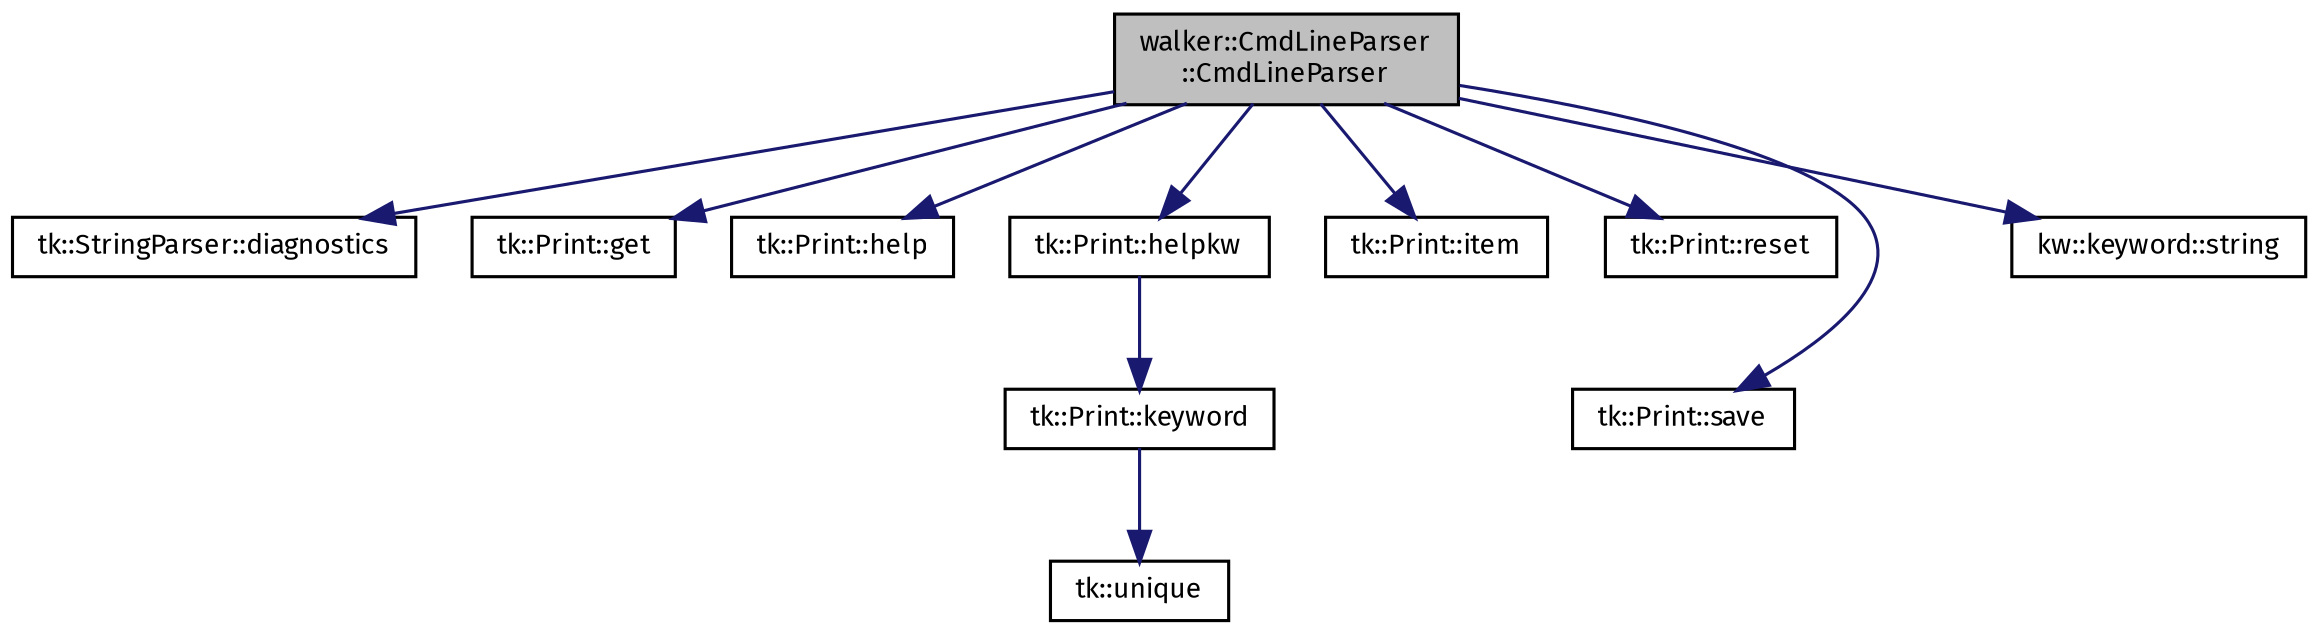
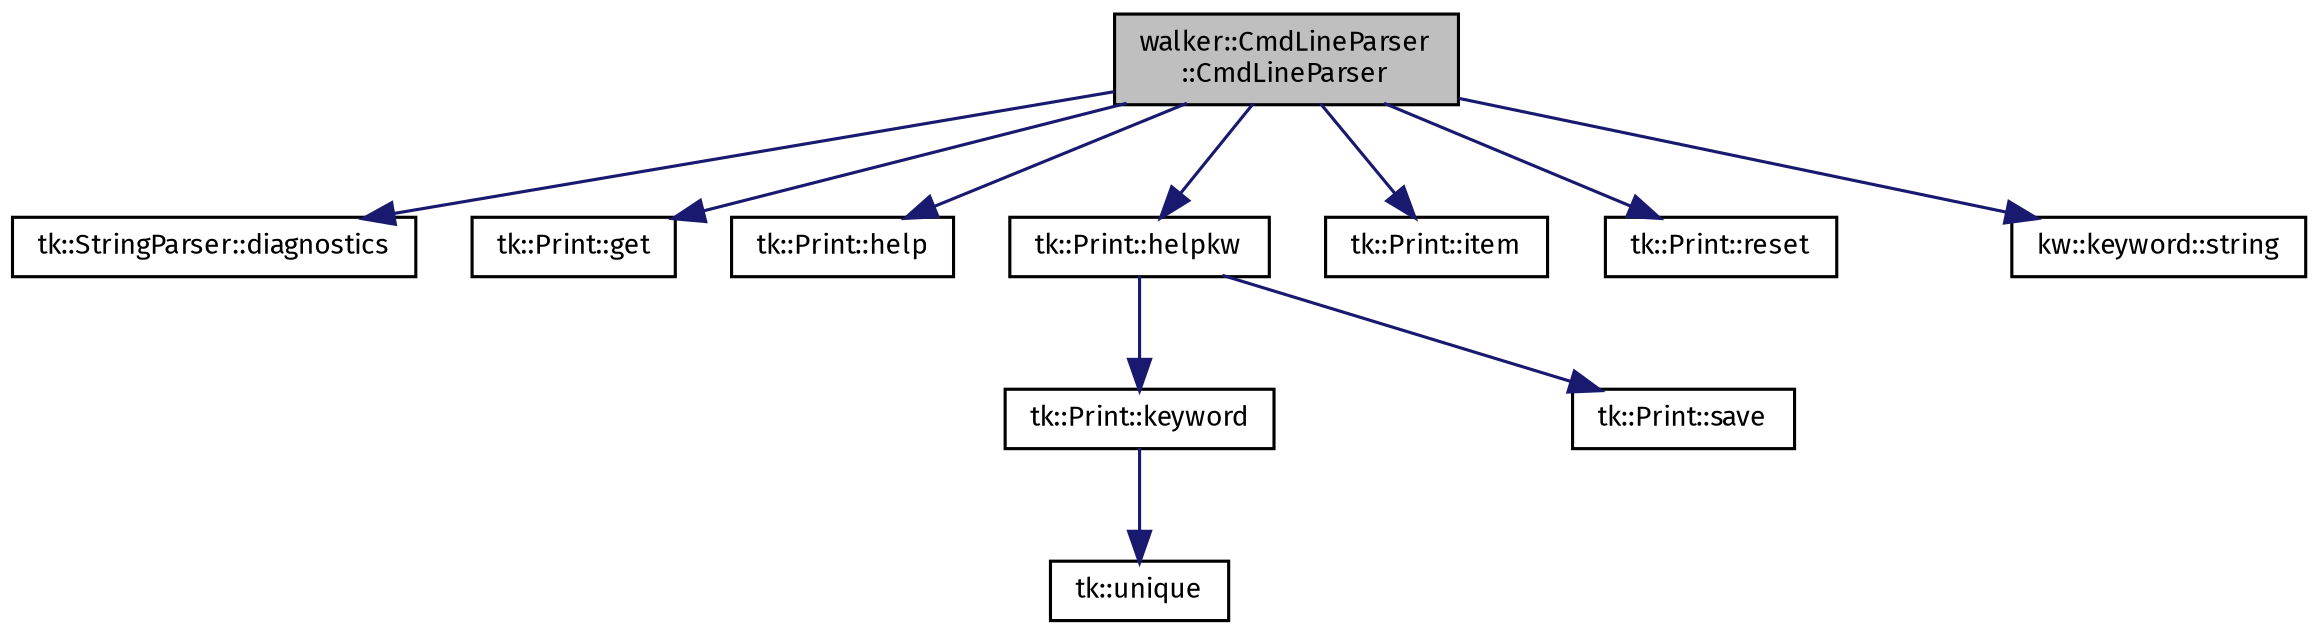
(1855, 208) -> (1396, 328)
